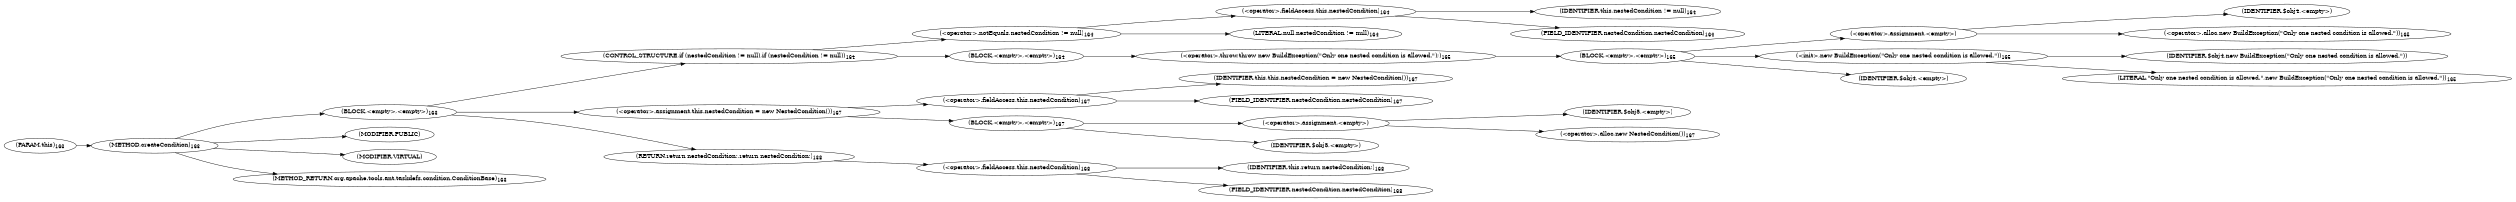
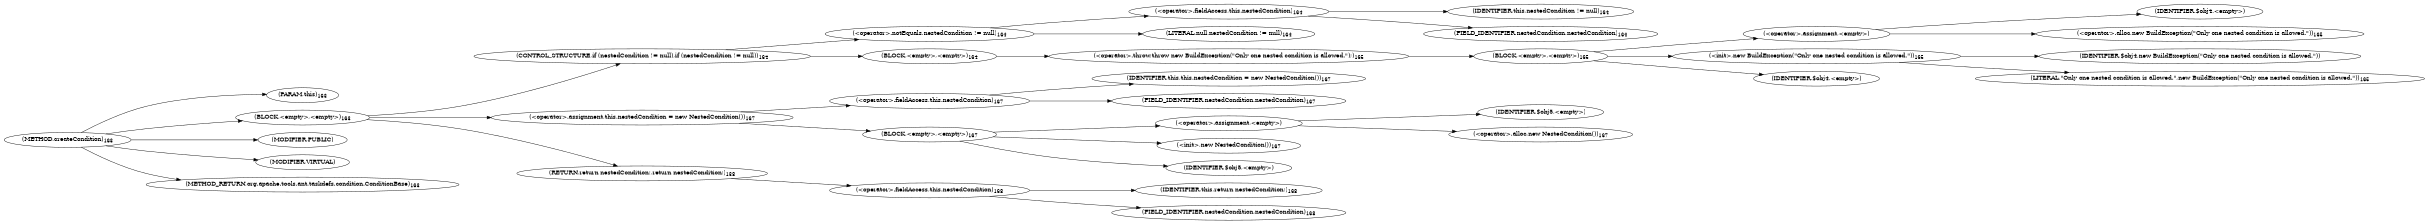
(82, 146) -> (169, 102)
none -> (1229, 146)
